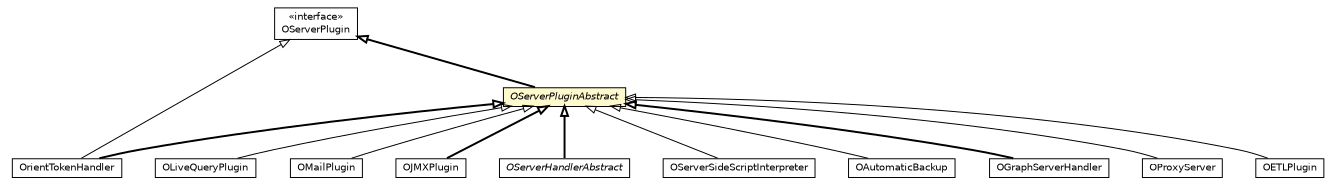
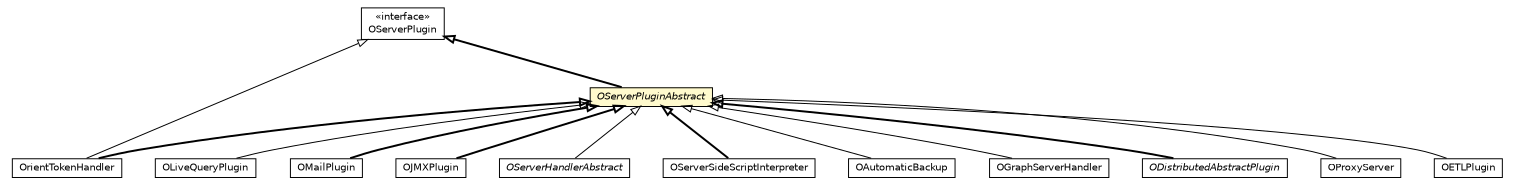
(825, 128) -> (866, 131)
(437, 133) -> (468, 130)
(657, 134) -> (699, 135)
(565, 137) -> (604, 135)
none -> (1214, 168)
